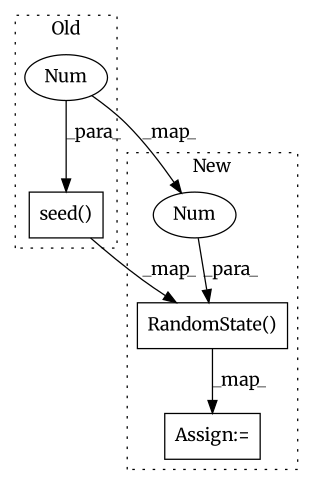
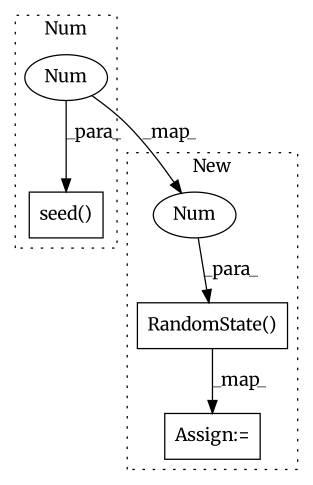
(66, 30) -> (66, 30)
(120, 262) -> none
